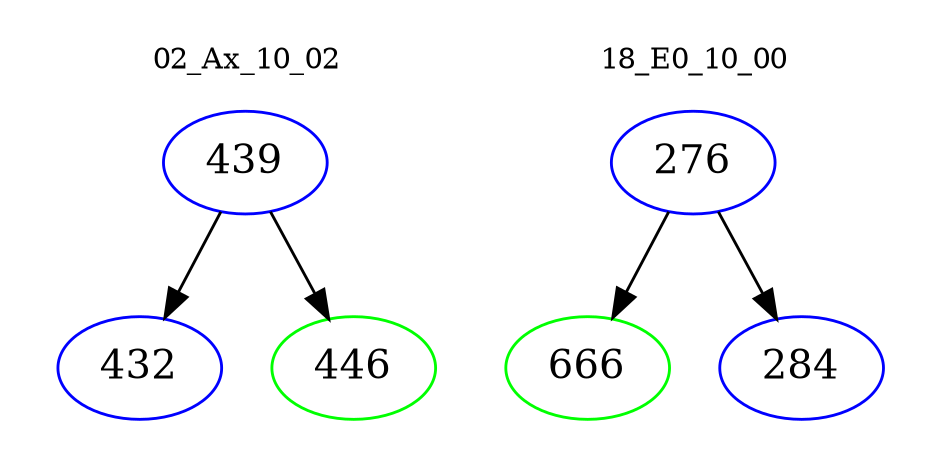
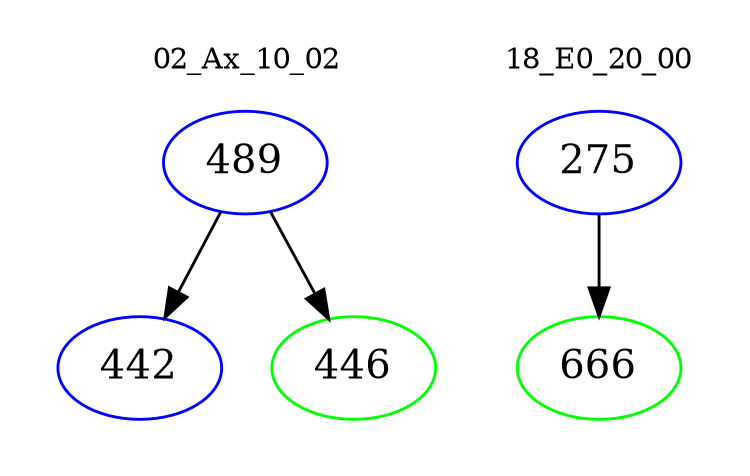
(695, 61) -> (599, 61)
(245, 163) -> (245, 163)
(693, 163) -> (599, 163)
(140, 368) -> (140, 368)
(802, 368) -> none
